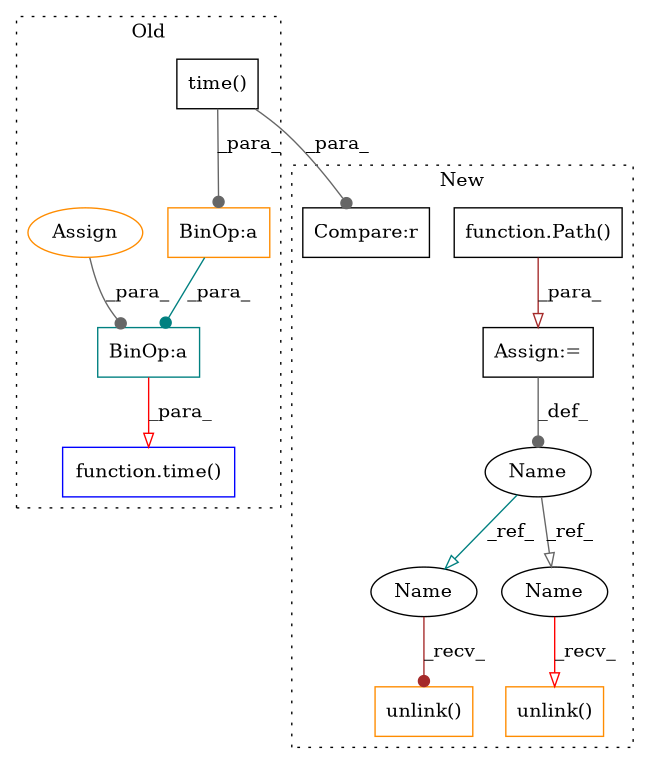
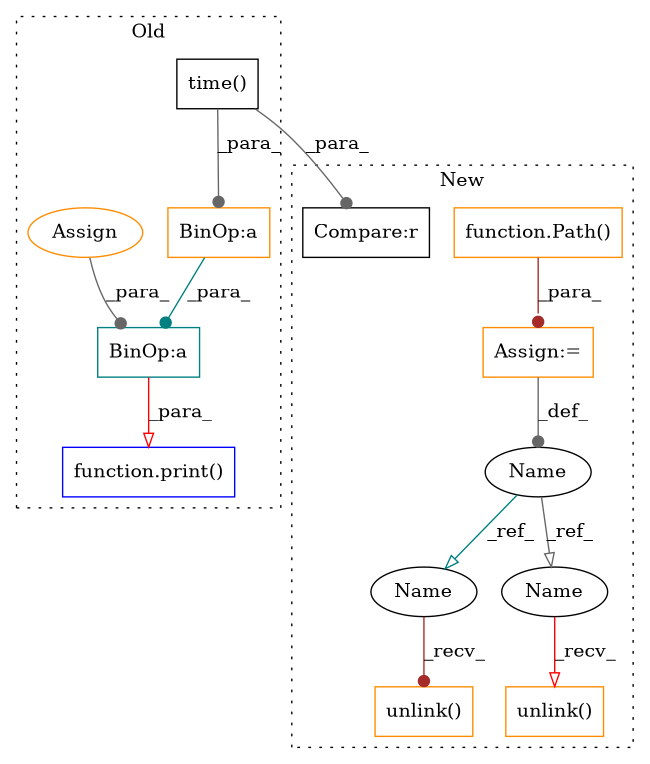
(538, 233) -> (538, 233)
(538, 286) -> (538, 286)
(538, 352) -> (538, 352)
(149, 472) -> (149, 472)
